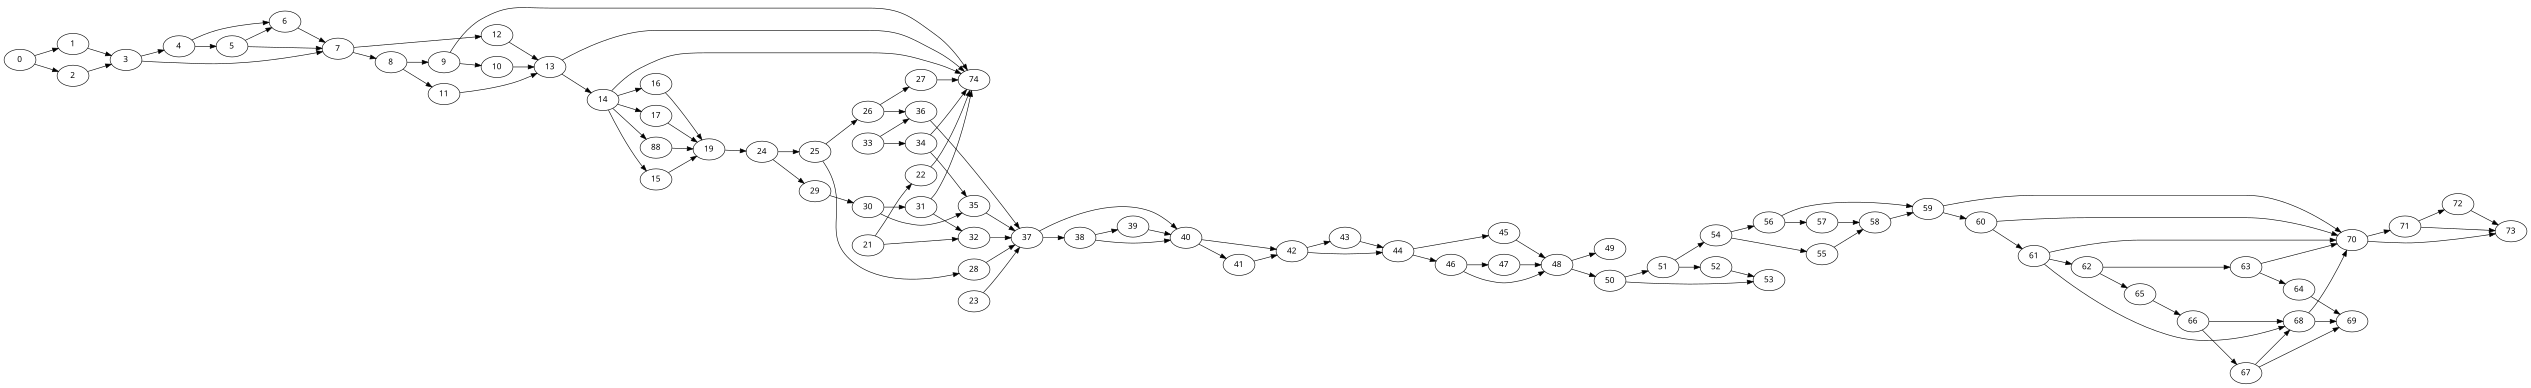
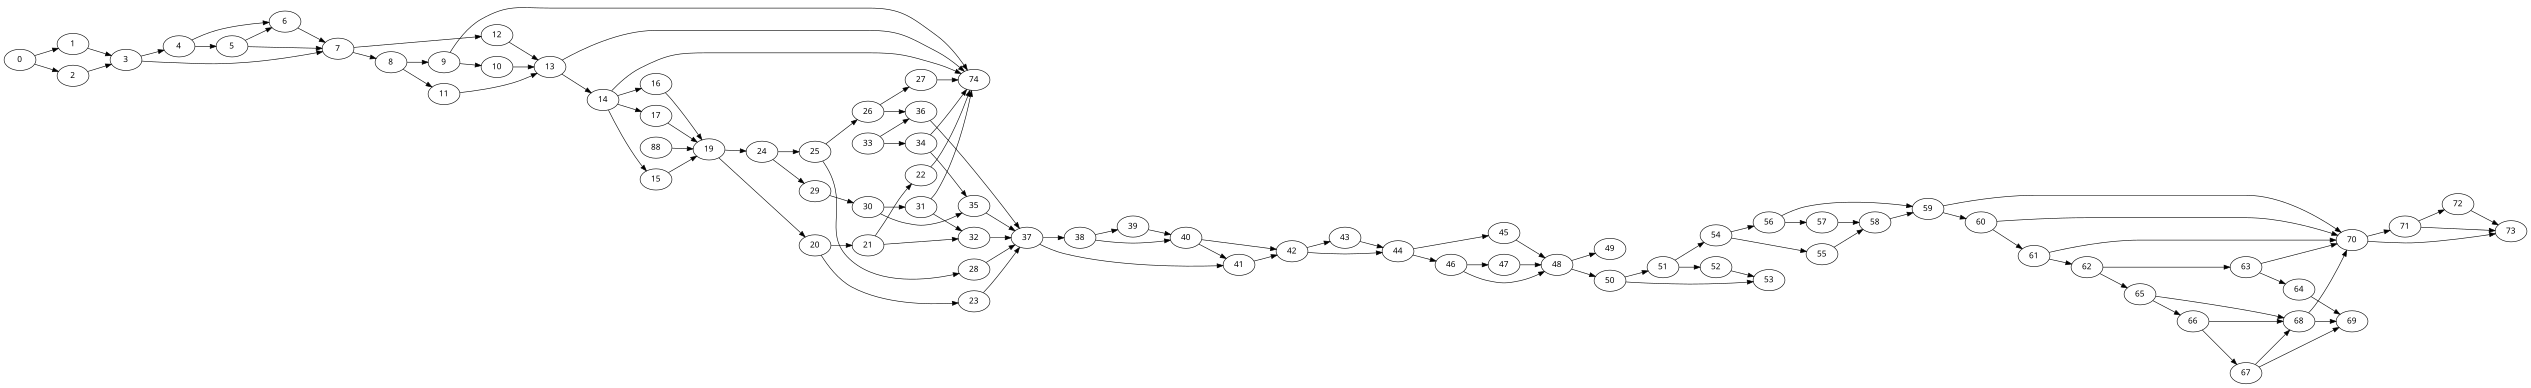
(627, 122) -> none
(1106, 208) -> (1127, 263)
none -> (815, 245)
(2154, 330) -> (2217, 305)
